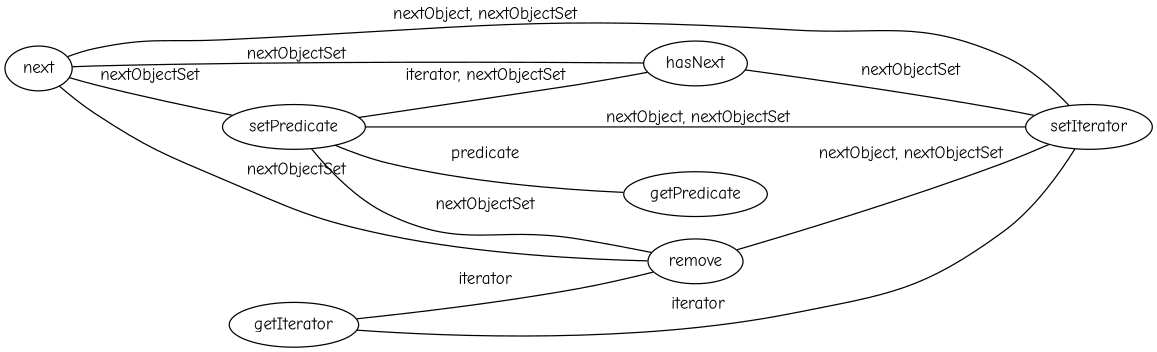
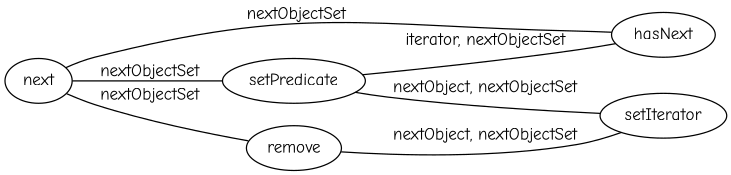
(578, 23) -> none
(890, 91) -> none
(696, 194) -> none
(468, 235) -> none
(294, 325) -> none
